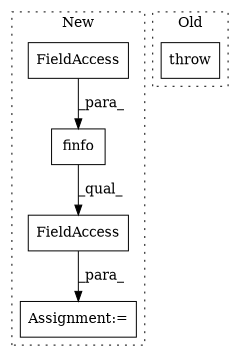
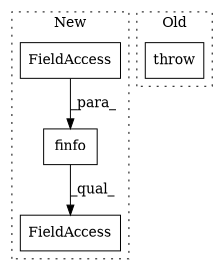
(78, 319) -> none
